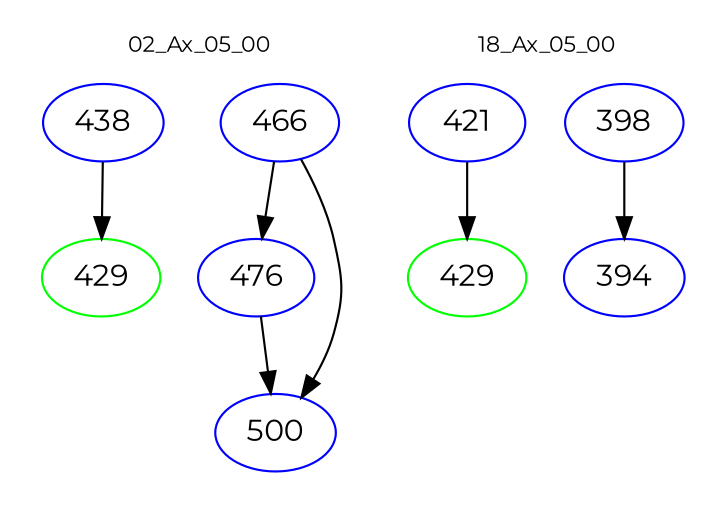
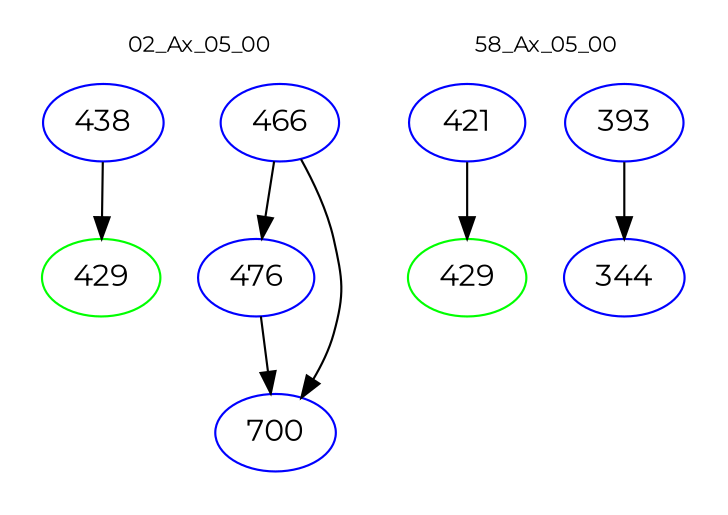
(547, 46) -> (547, 46)
(624, 123) -> (624, 123)
(624, 278) -> (624, 278)
(276, 433) -> (276, 433)
